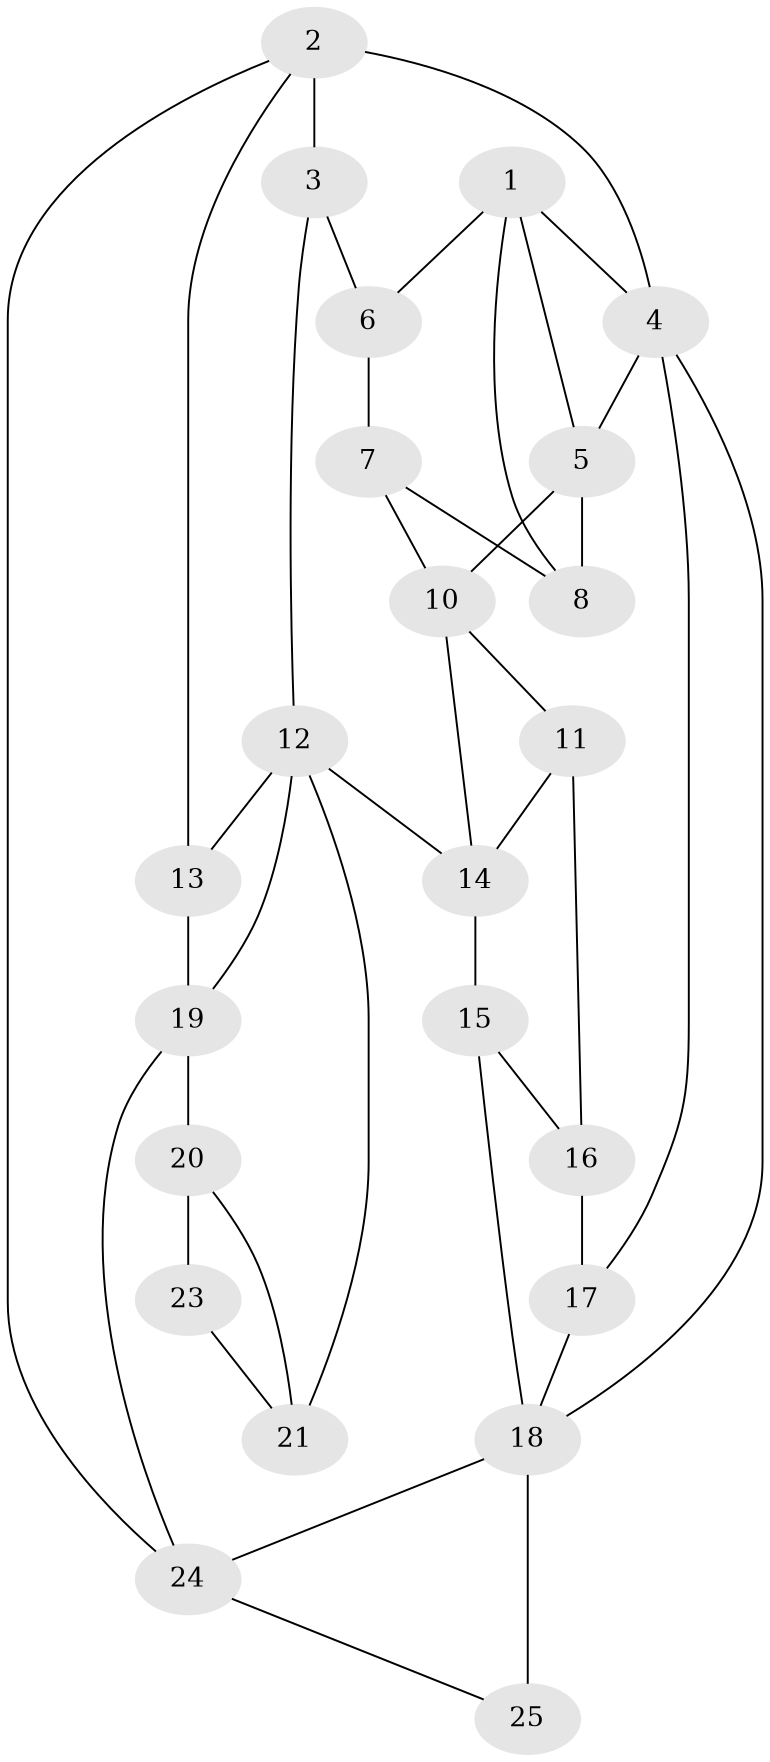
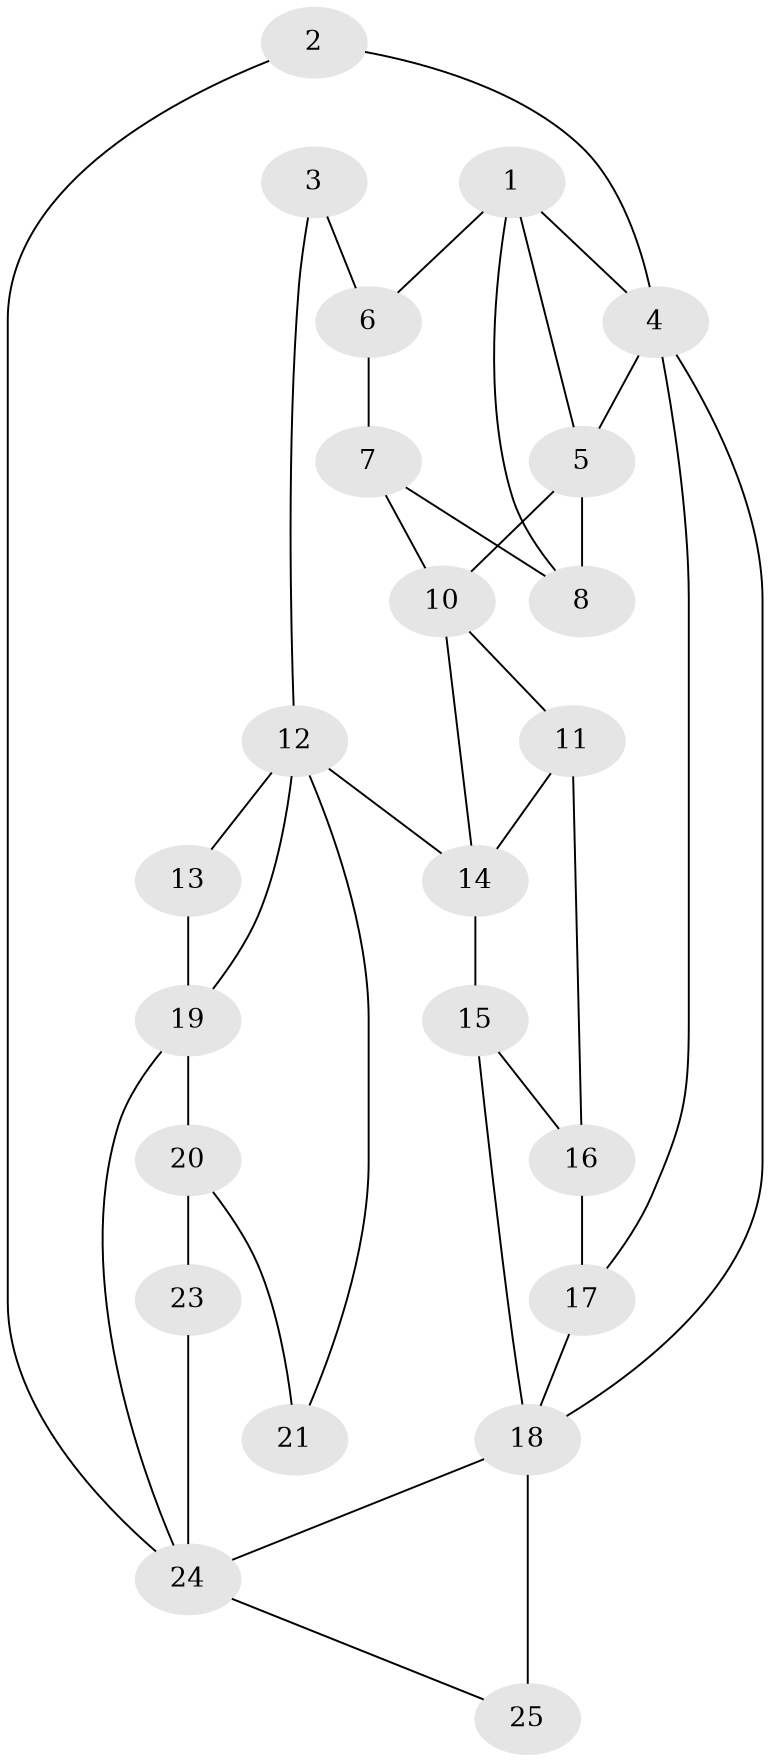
(314, 113) -> none
(188, 448) -> none
(242, 1370) -> (188, 1440)
